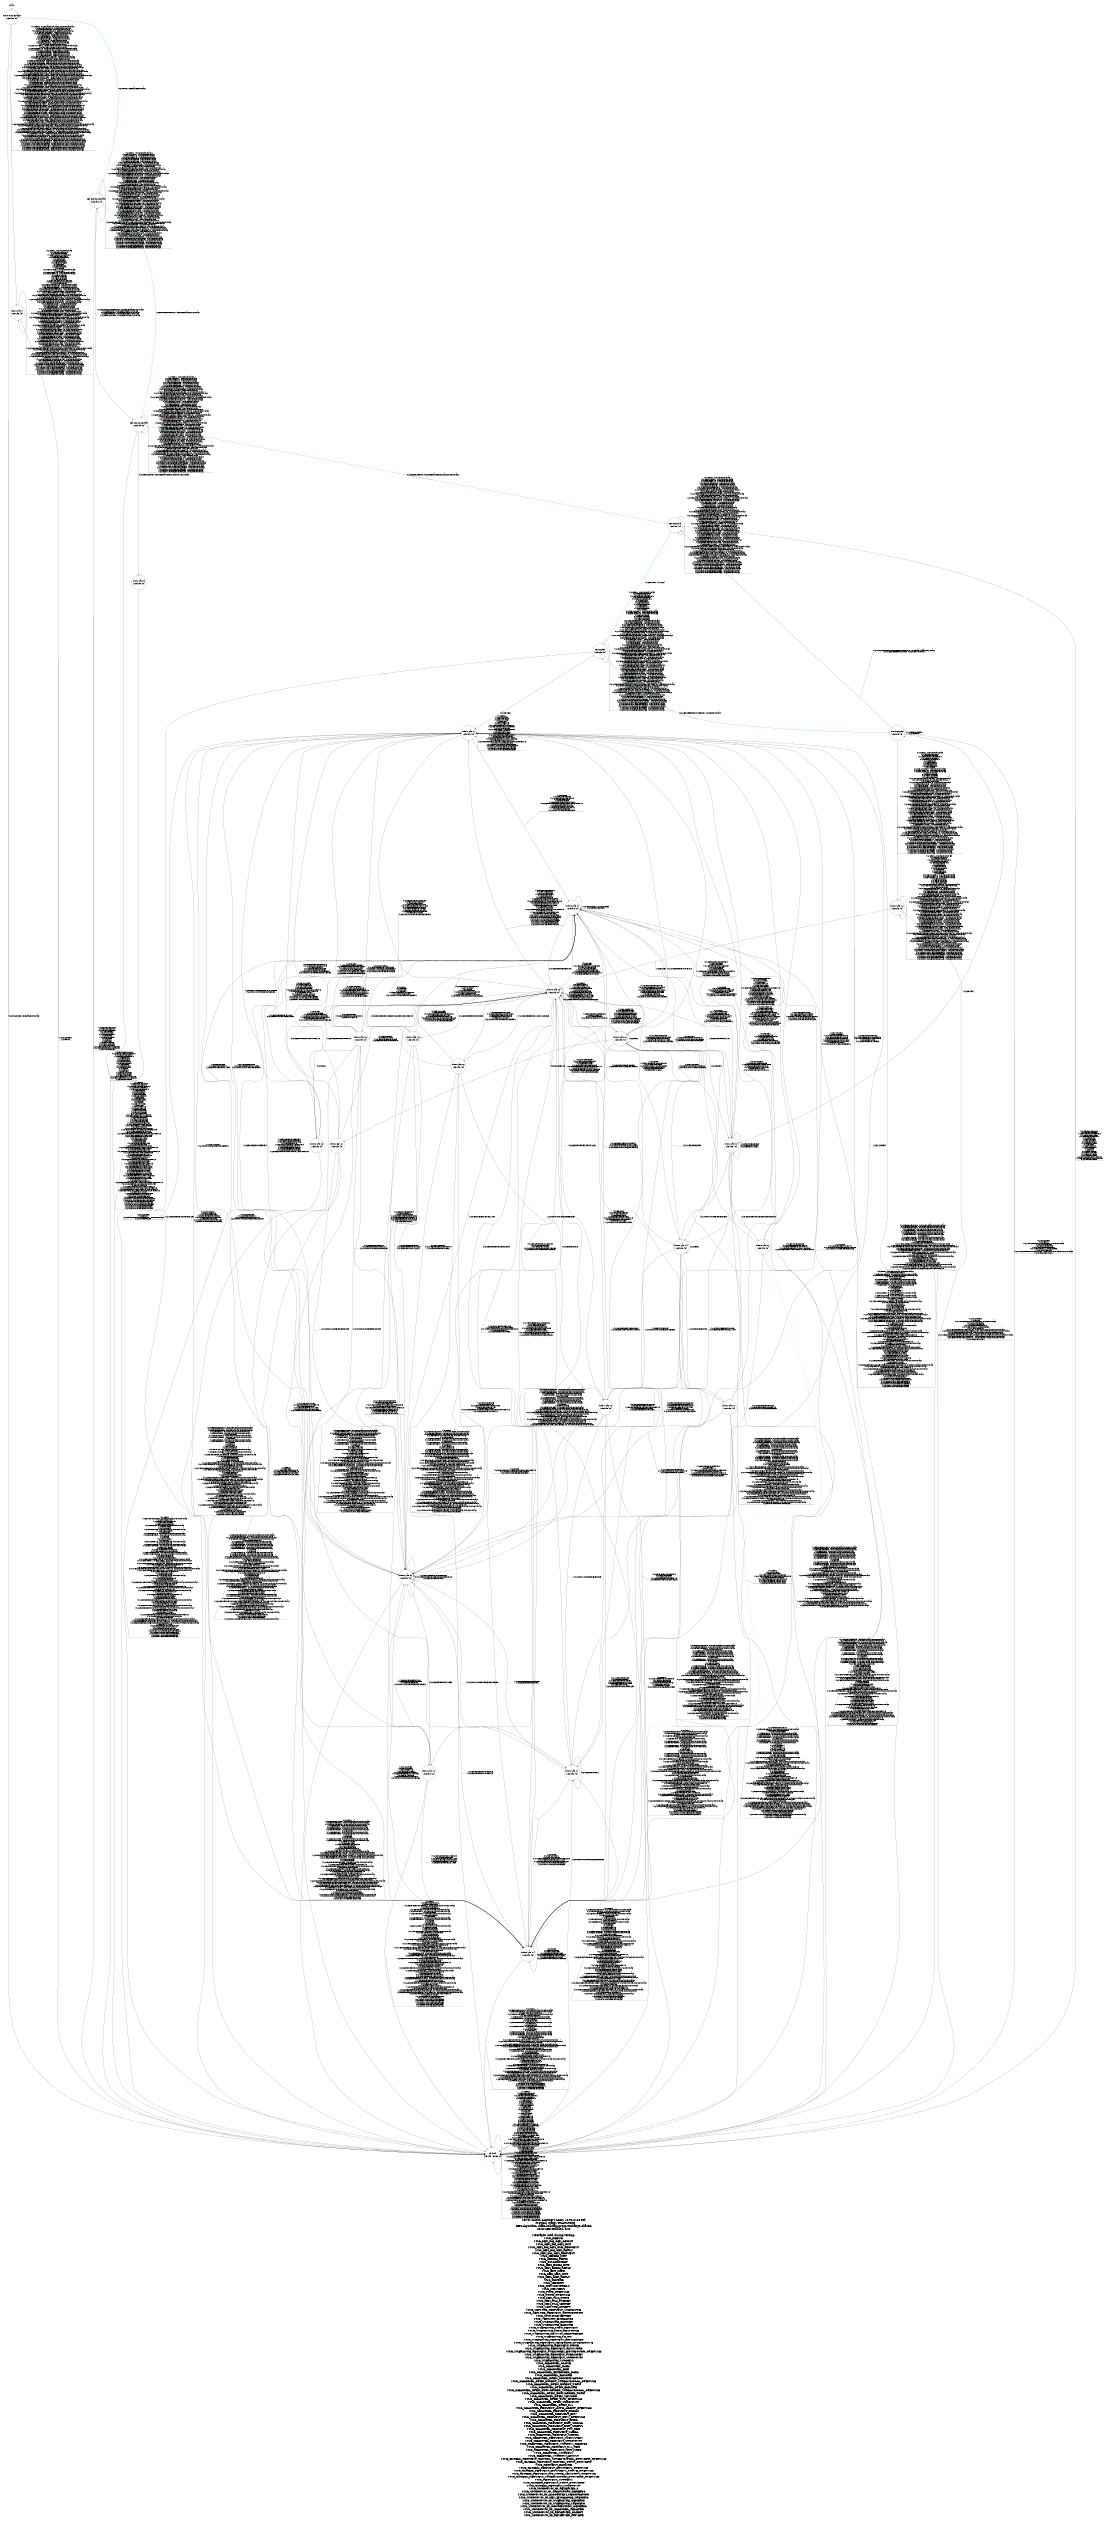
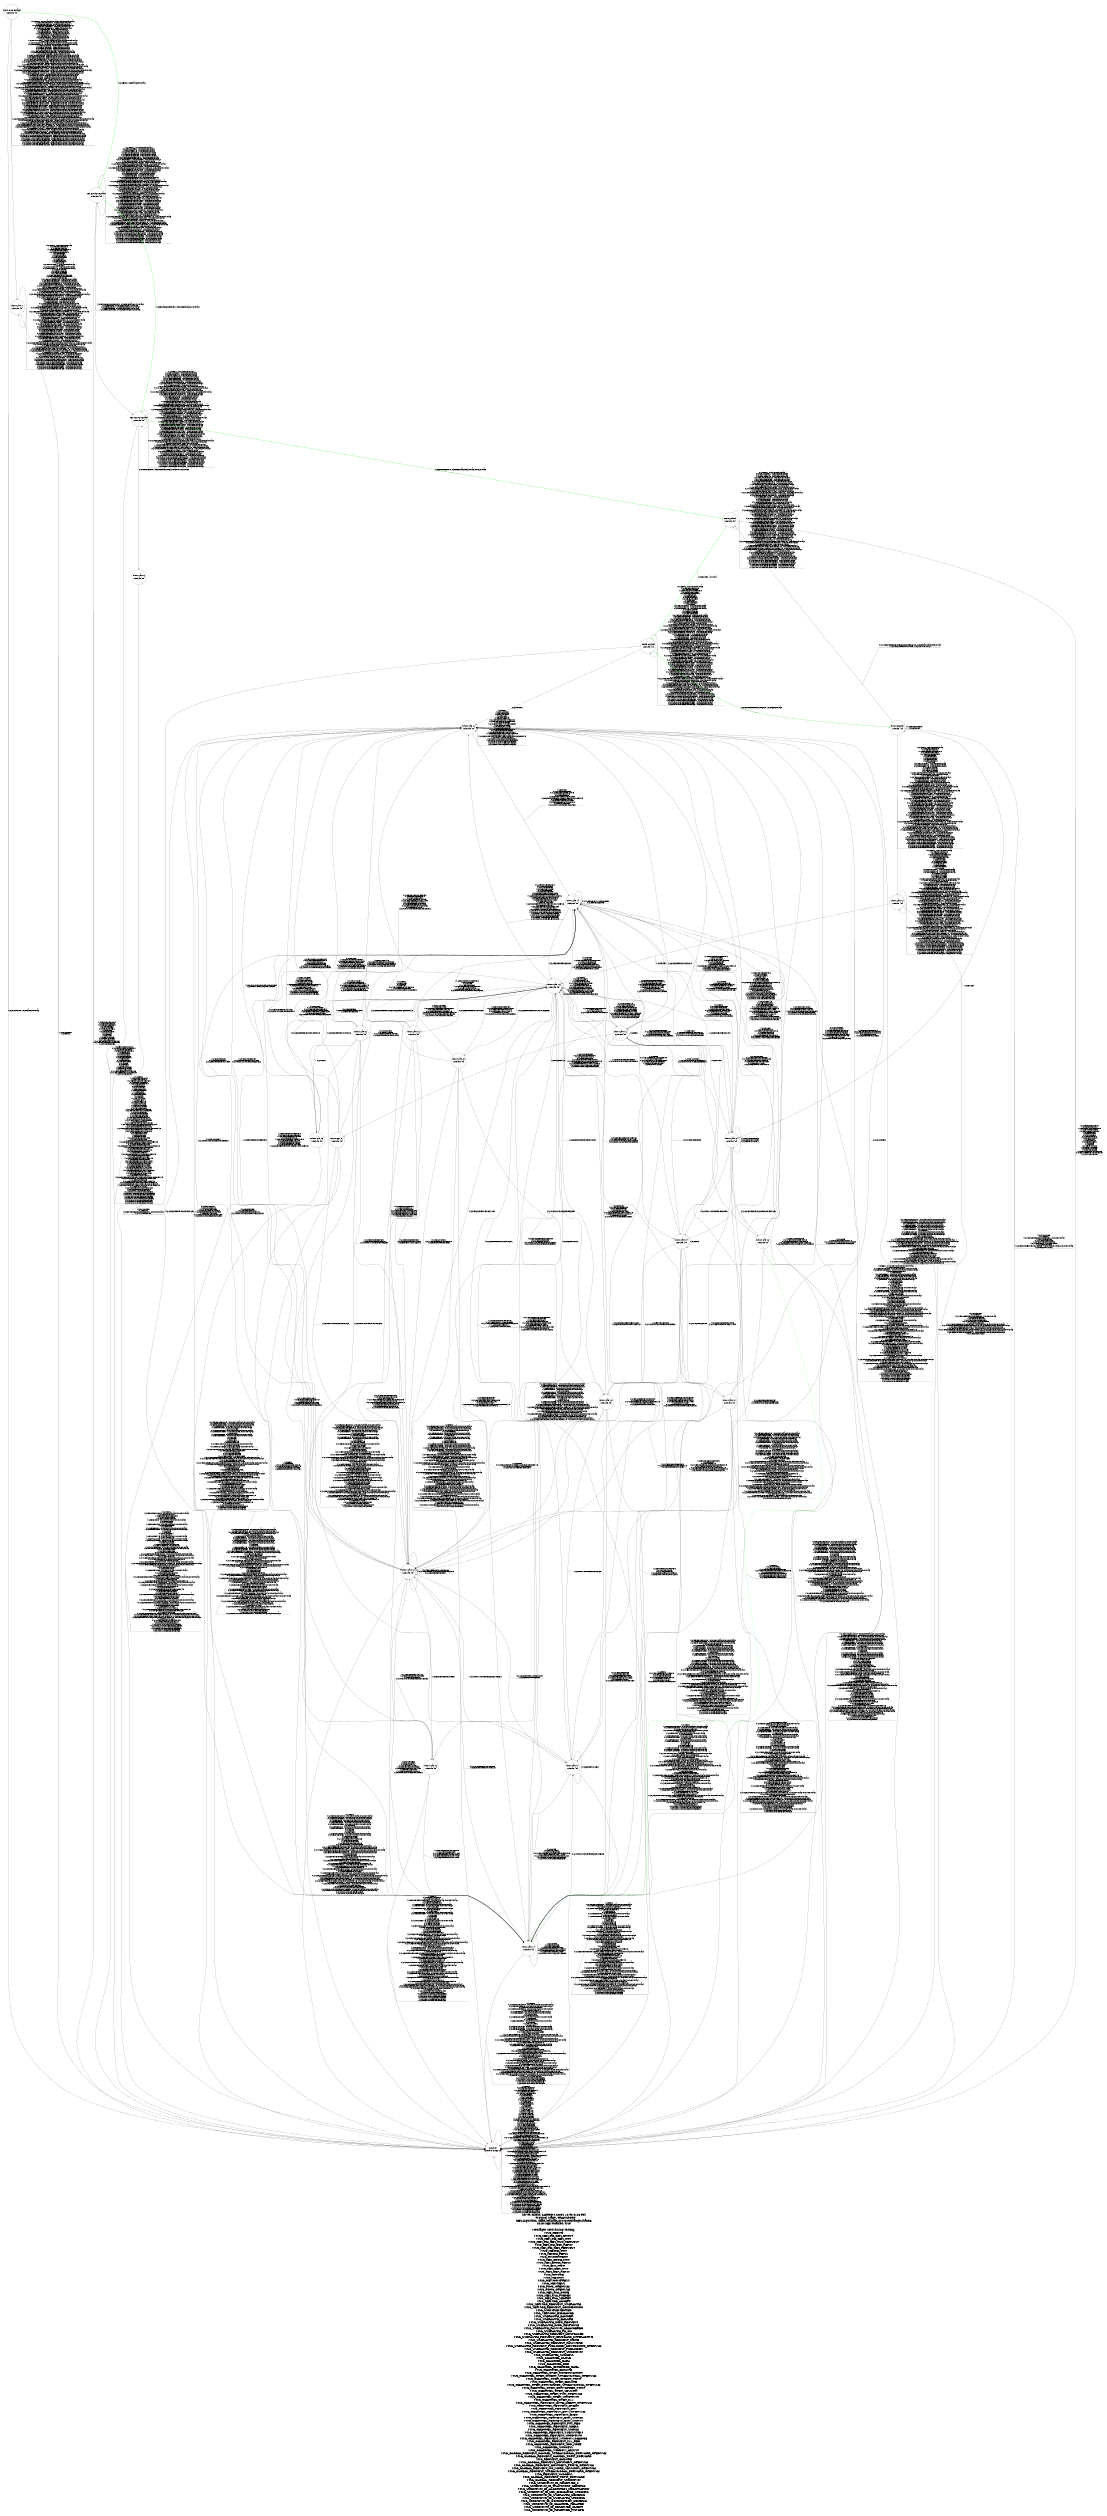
(12, 5) -> none
(600, 651) -> (648, 646)
